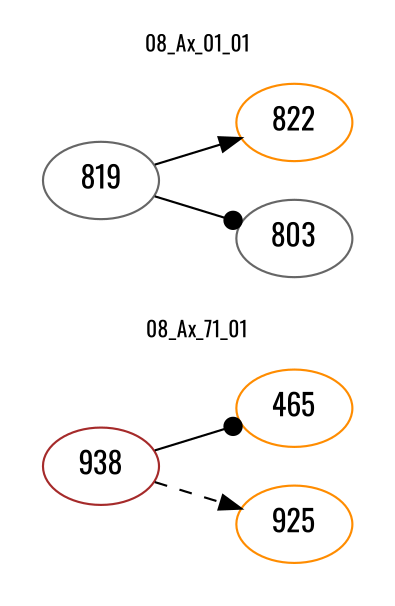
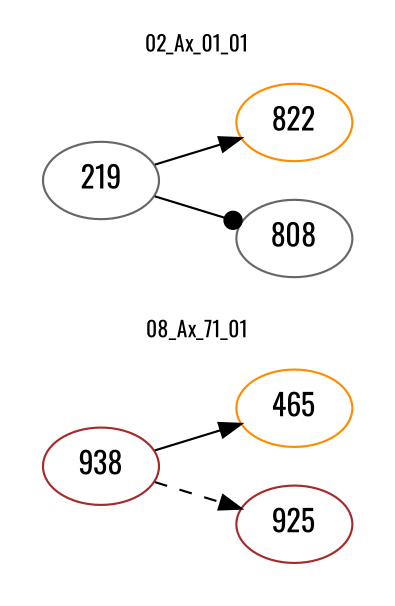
(198, 46) -> (198, 46)
(101, 180) -> (101, 180)
(294, 238) -> (294, 238)
(190, 440) -> (190, 440)
(294, 524) -> (294, 524)
